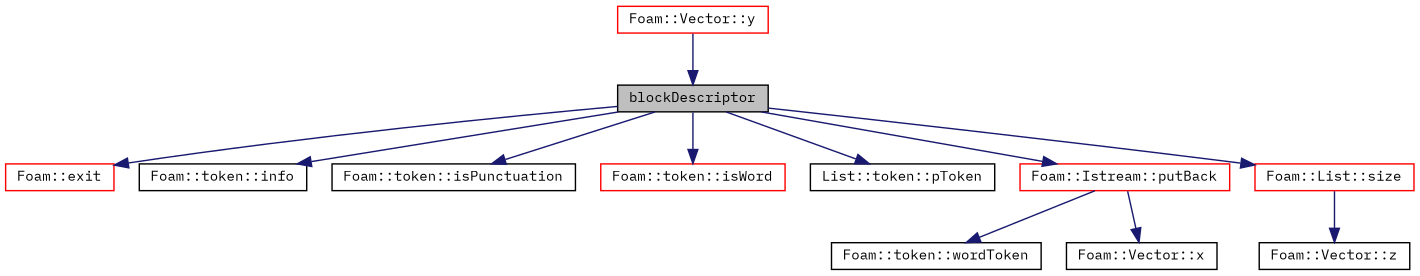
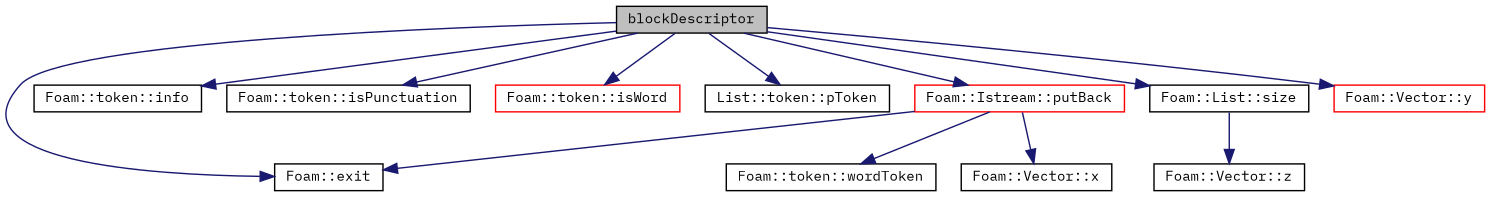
(693, 52) -> (1043, 54)
none -> (656, 140)
(60, 177) -> (329, 177)
(1334, 177) -> (1229, 98)
